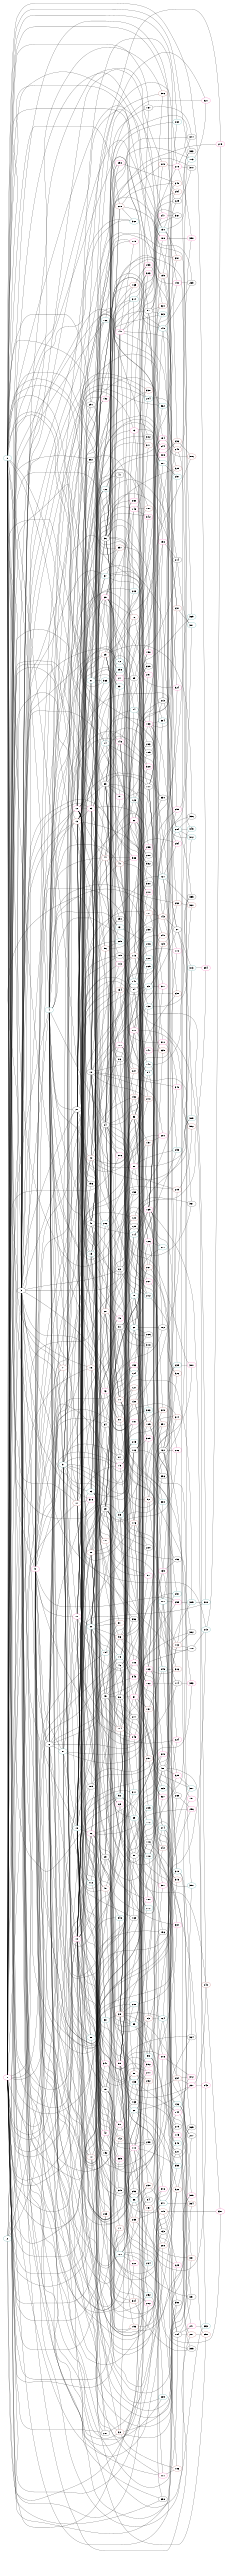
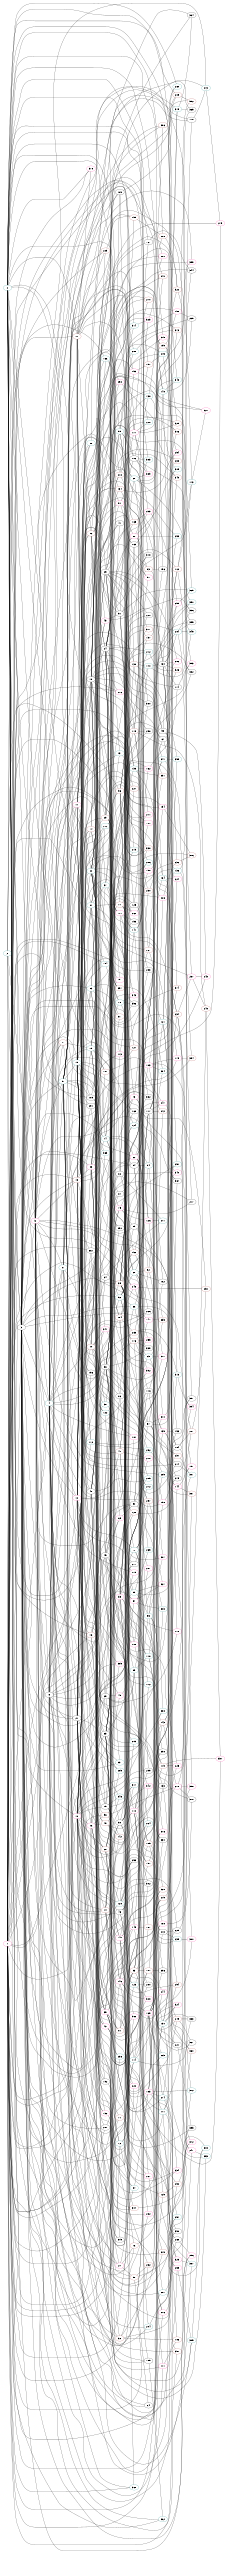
(136, 549) -> none
(170, 923) -> (173, 1549)
none -> (174, 1700)
